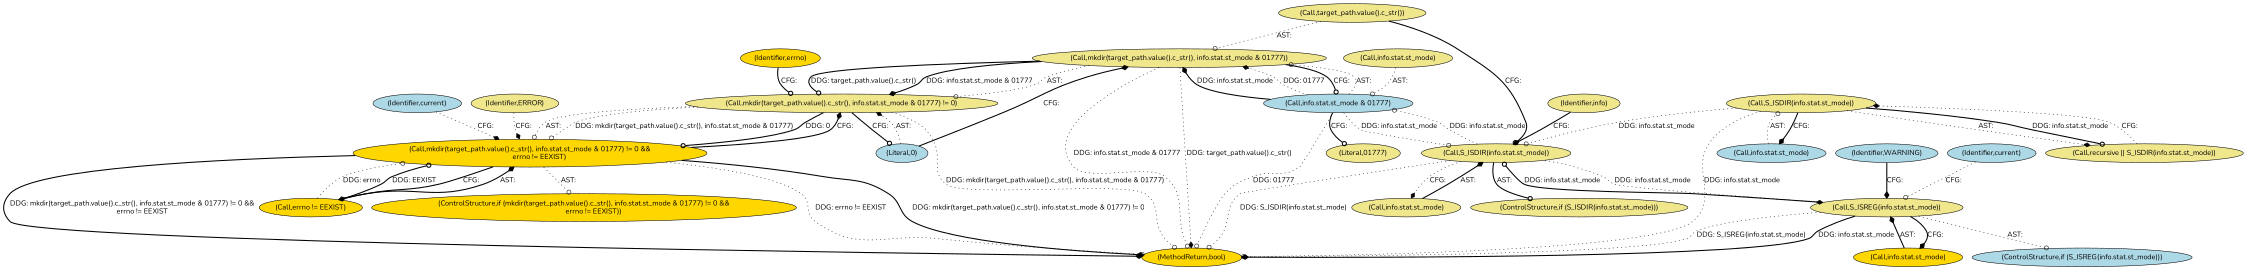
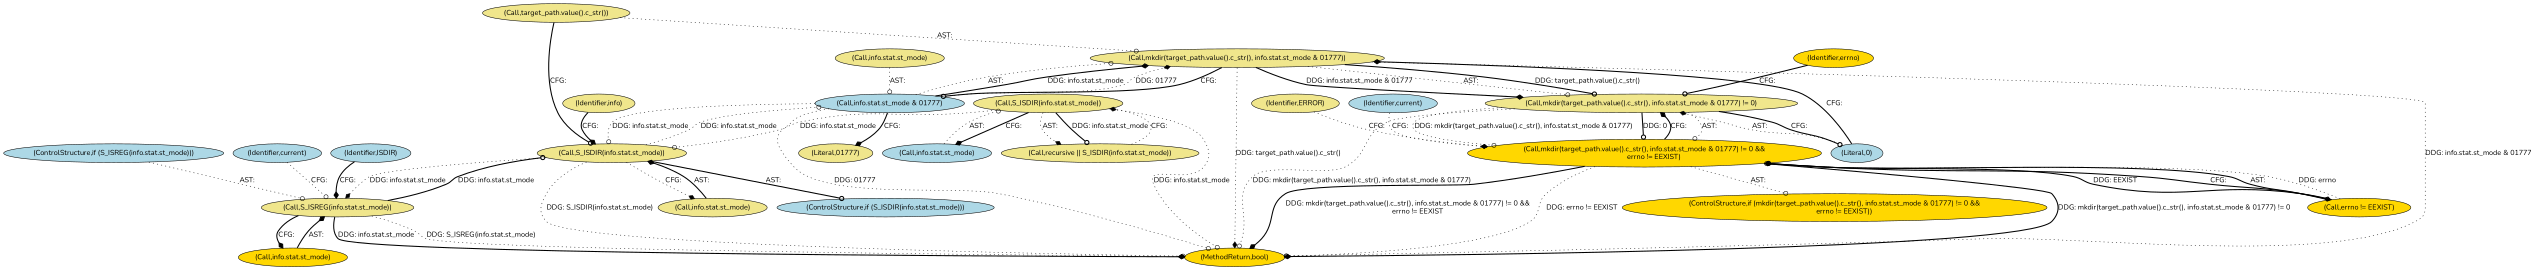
(1331, 130) -> (878, 131)
(1887, 153) -> (371, 153)
(1579, 208) -> (886, 208)
(1982, 232) -> (225, 180)
